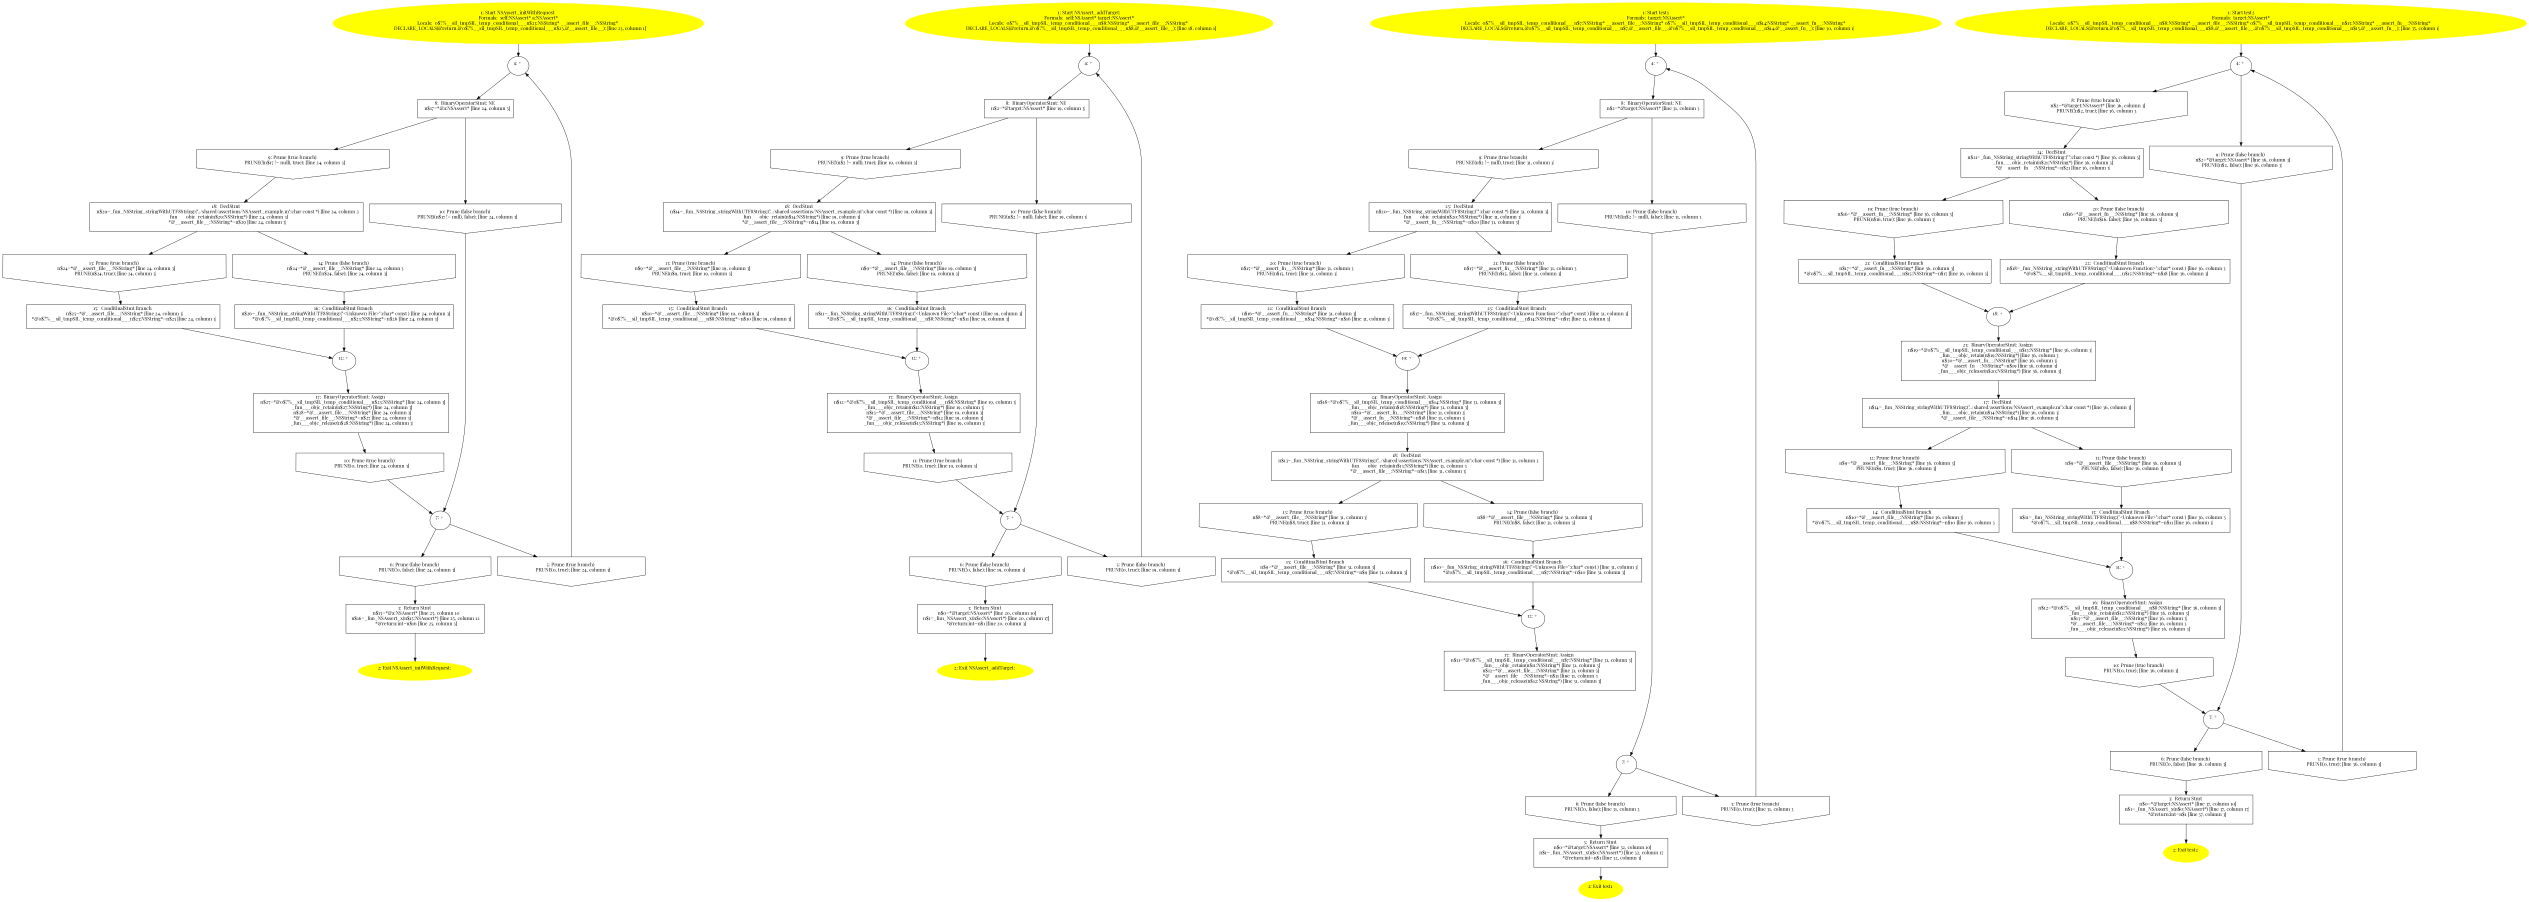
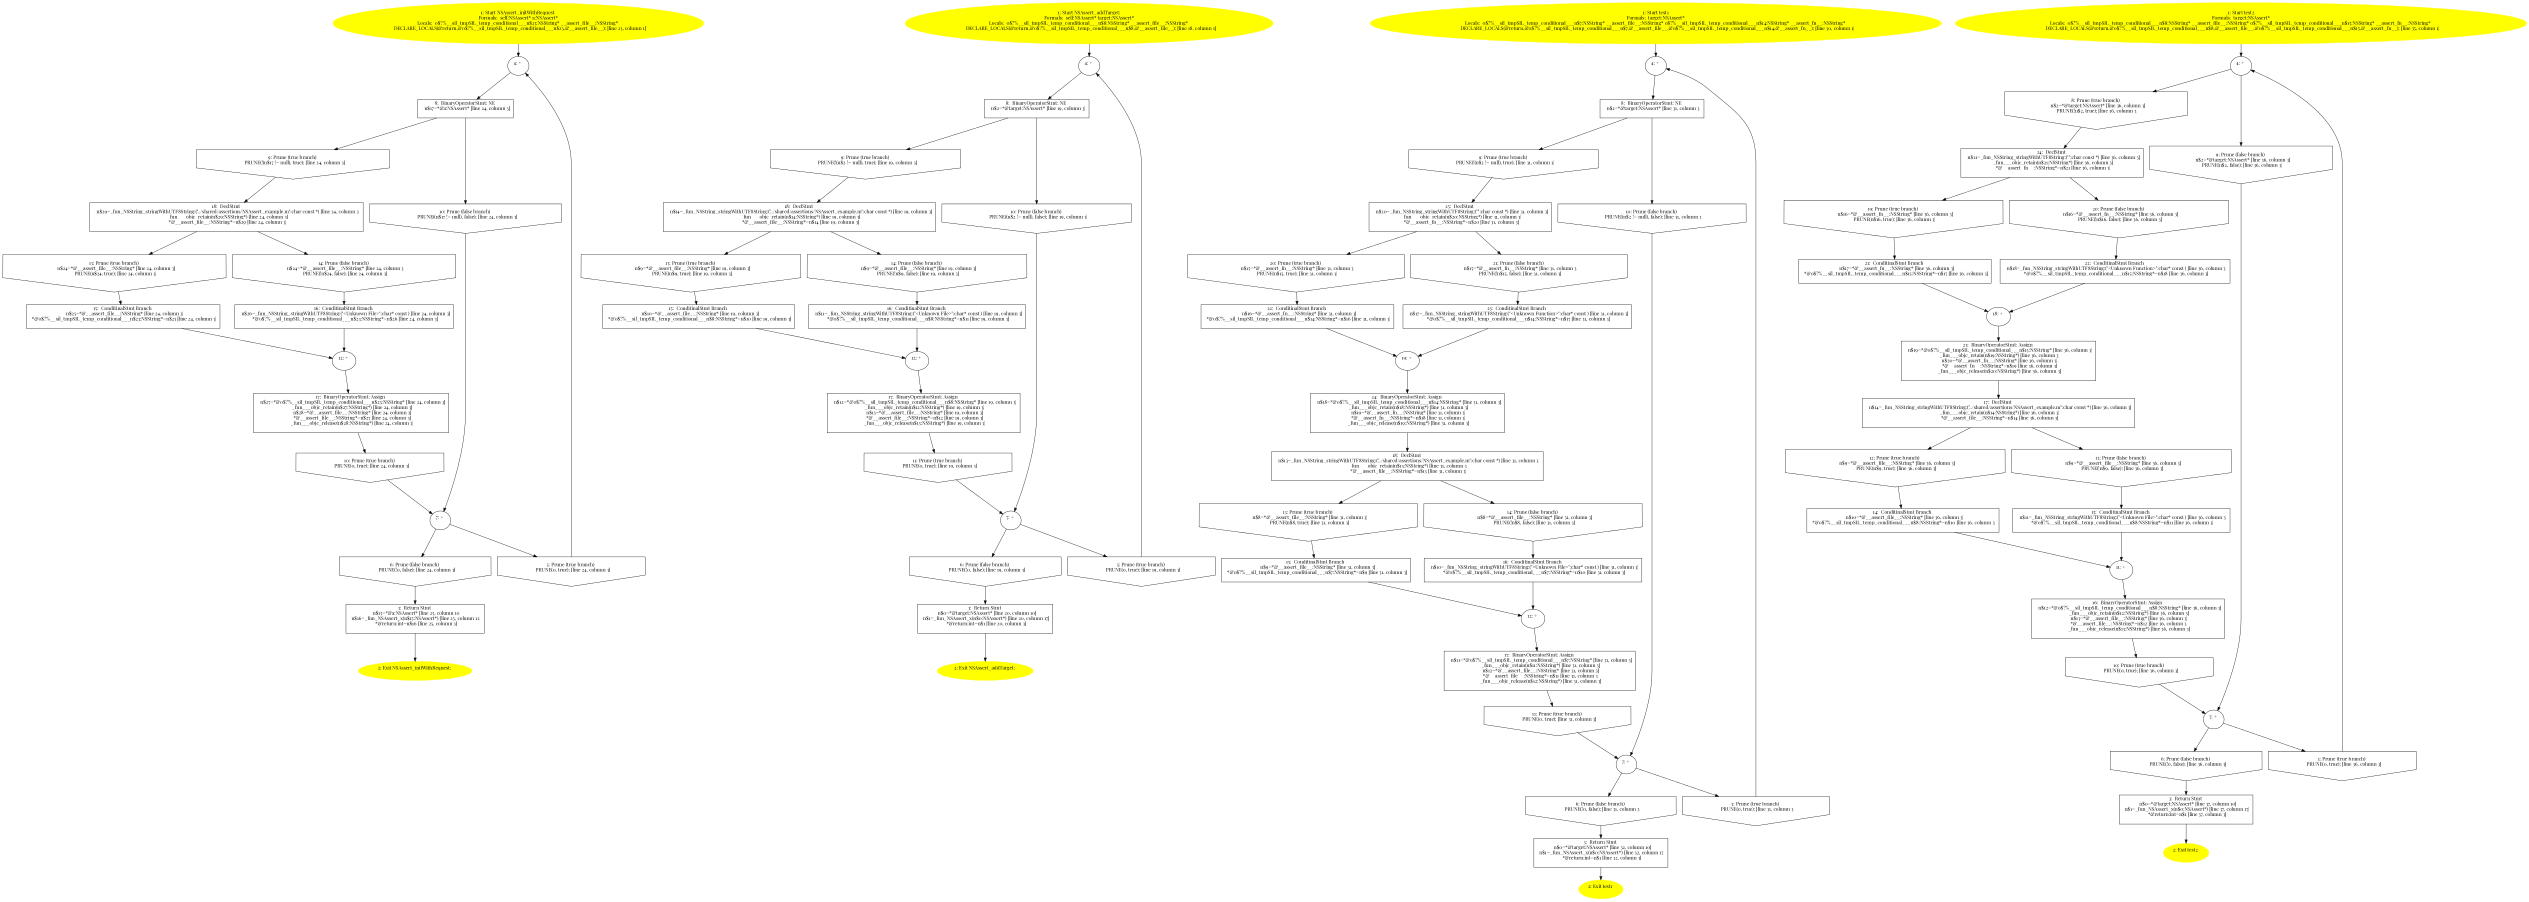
(1141, 570) -> (1141, 570)
none -> (1558, 719)
